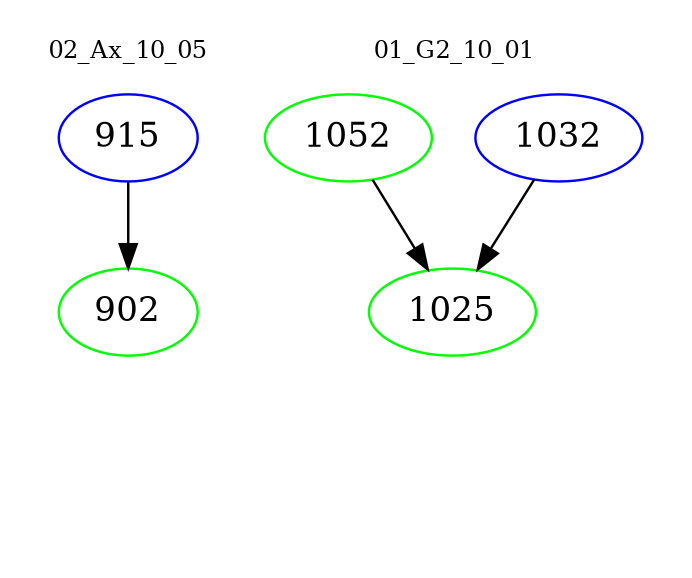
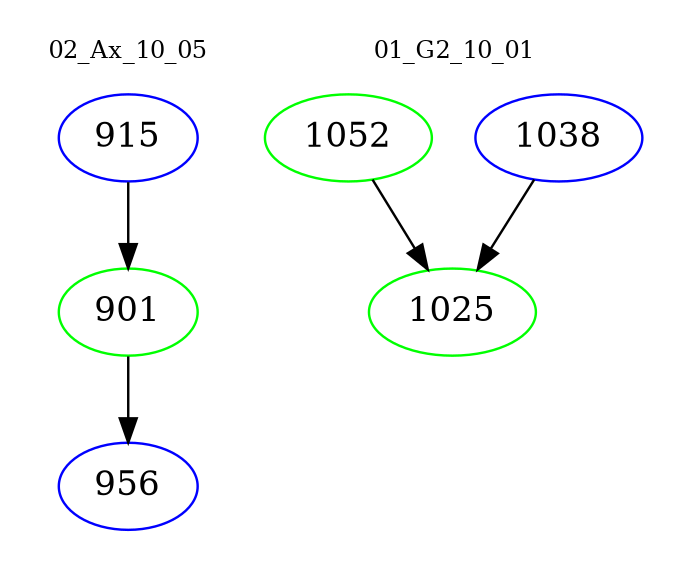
(559, 138) -> (559, 138)
(128, 312) -> (128, 312)
none -> (128, 486)
